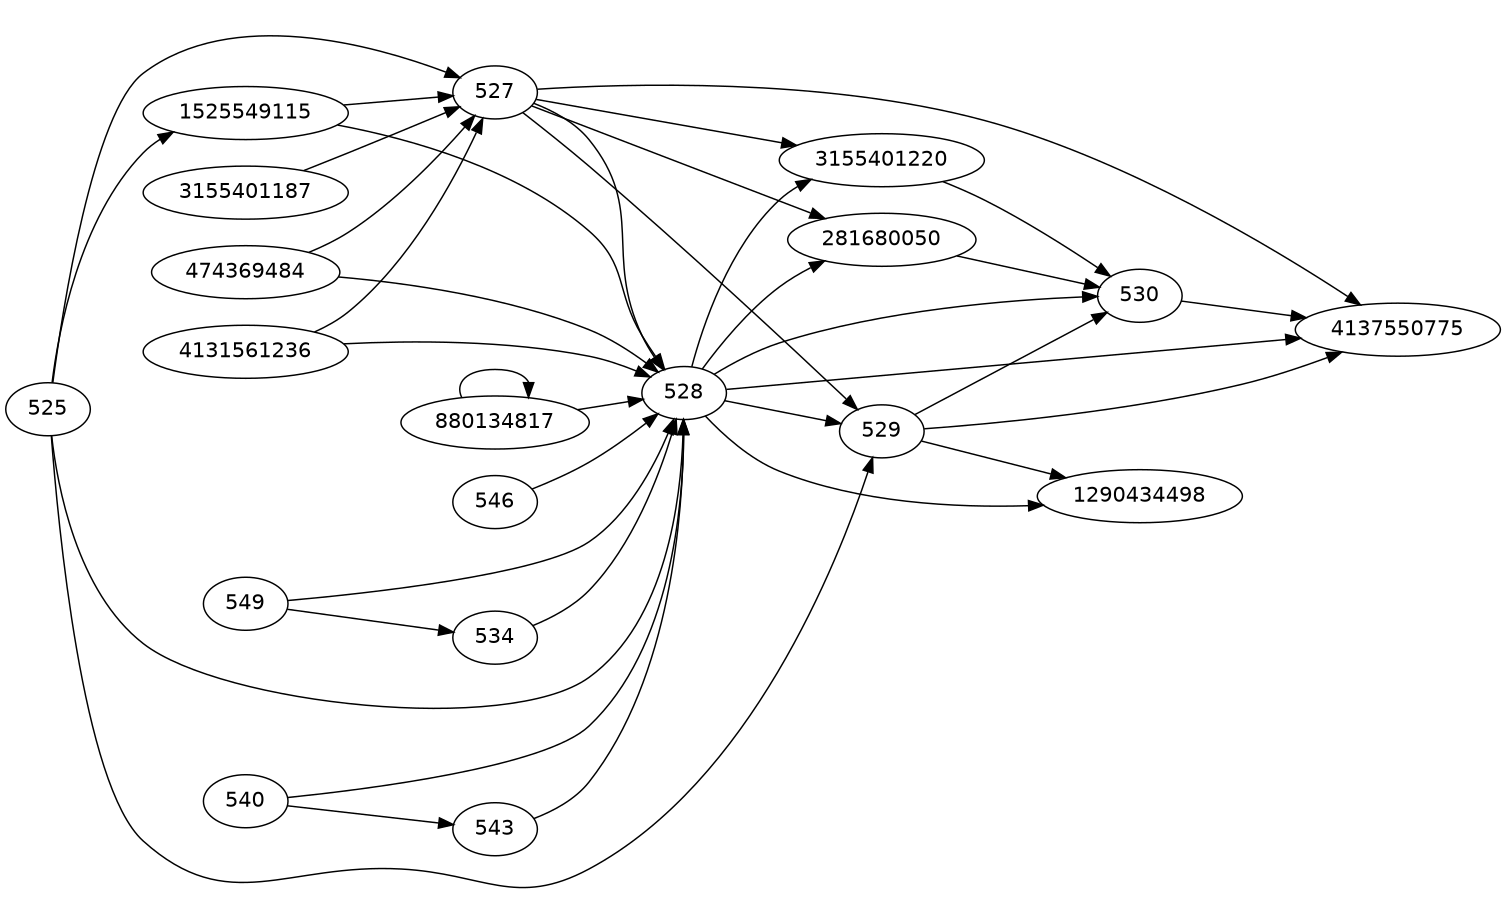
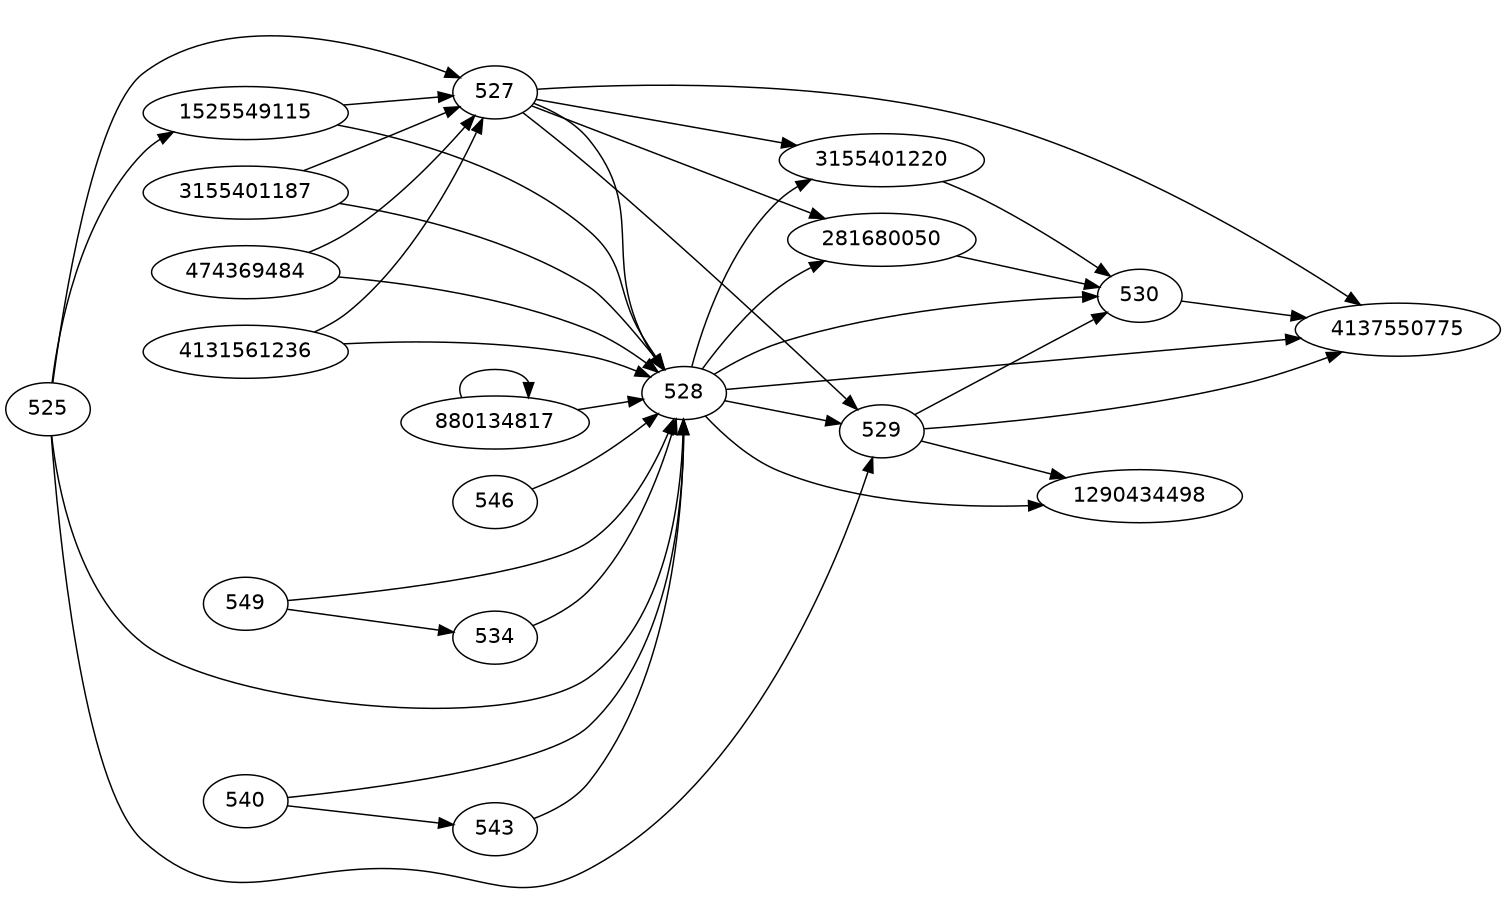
none -> (514, 250)
